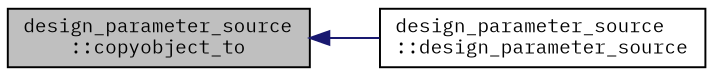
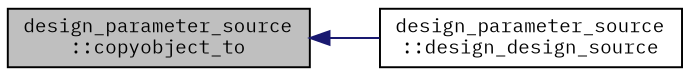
(543, 38) -> (531, 38)
